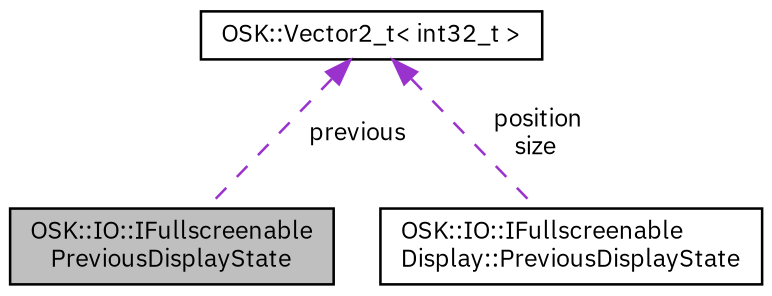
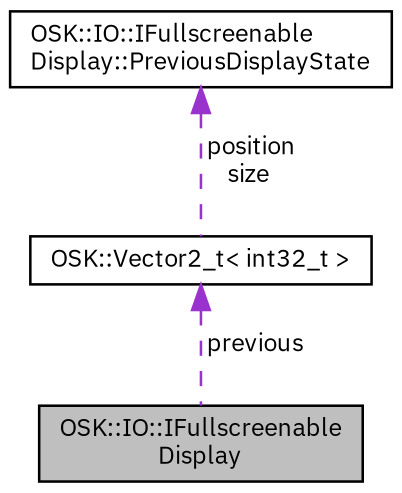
(474, 144) -> (201, 175)
(172, 246) -> (201, 444)
